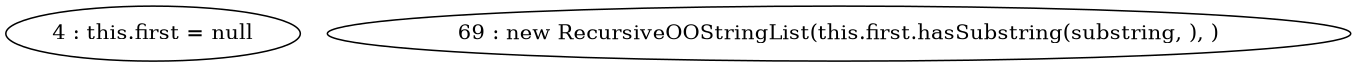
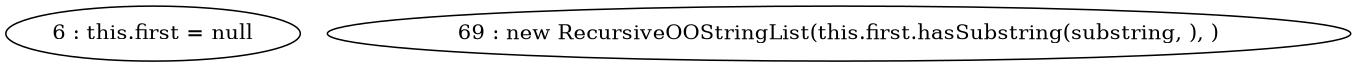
(153, 34) -> (153, 34)
